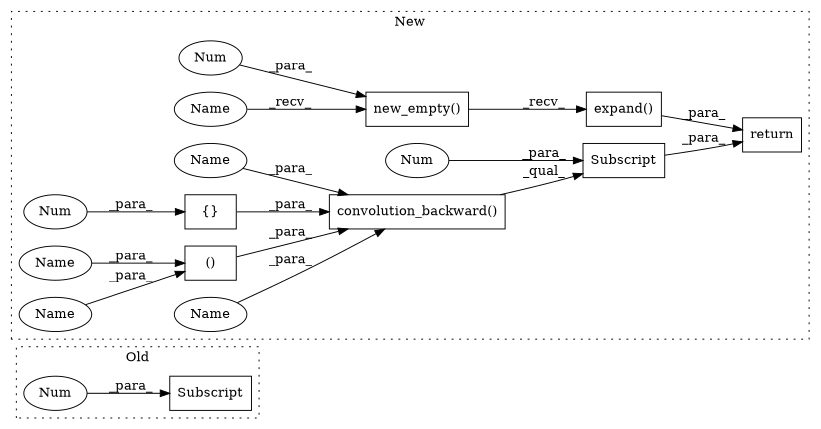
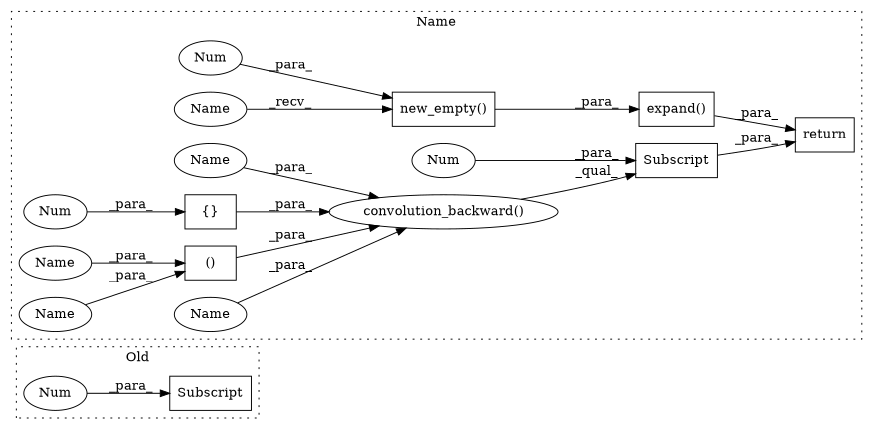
(410, 22) -> (437, 22)
(544, 102) -> (597, 102)
(417, 212) -> (444, 212)
